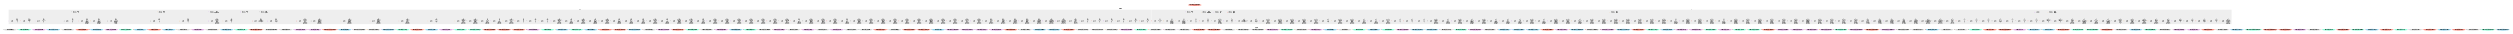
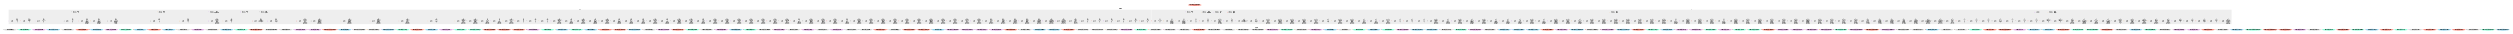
(1214, 30) -> (1214, 30)
